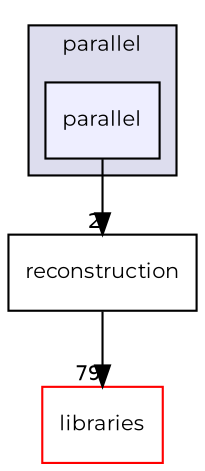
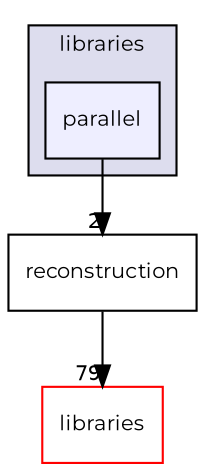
(103, 45) -> (103, 45)
